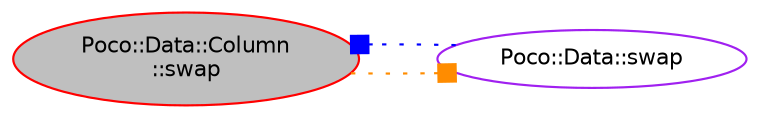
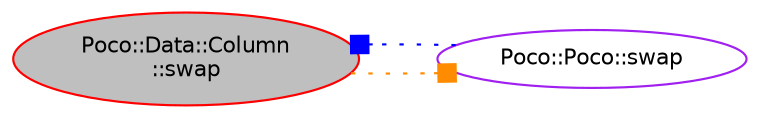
(592, 59) -> (592, 59)
